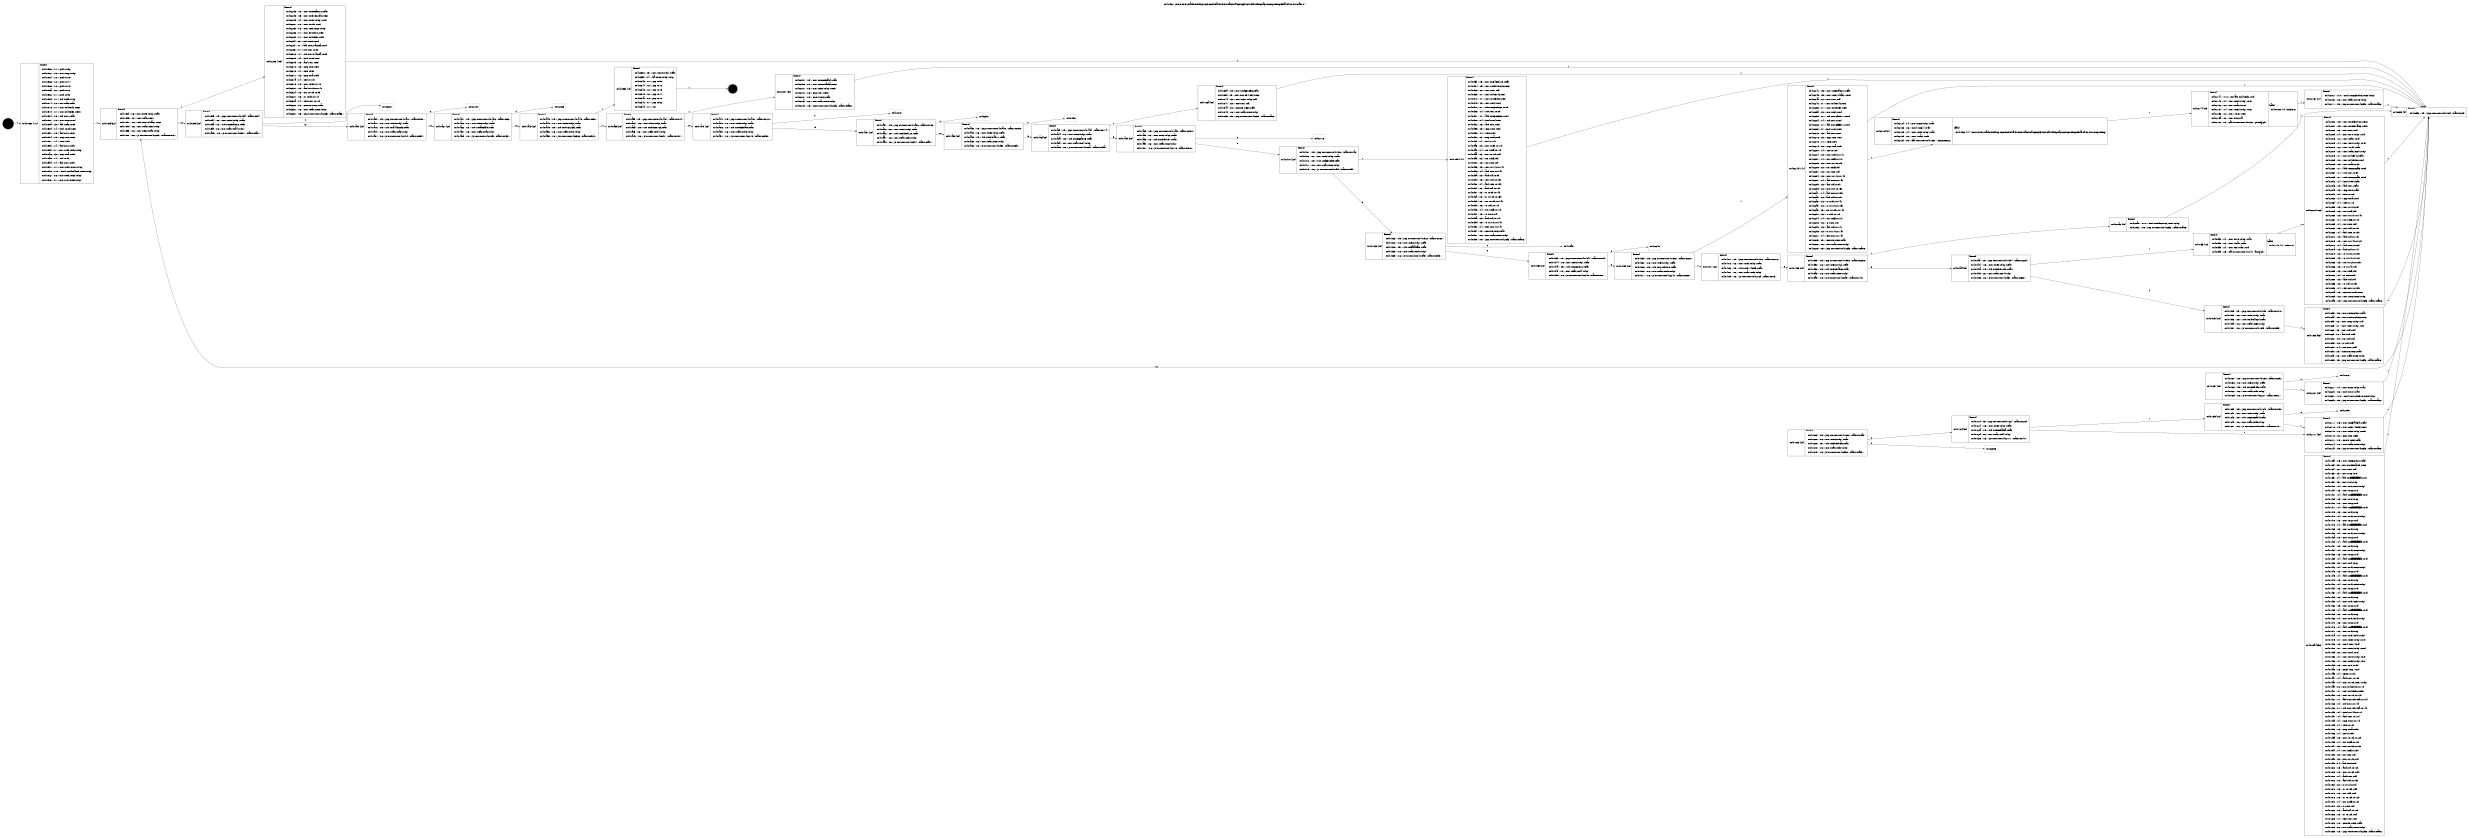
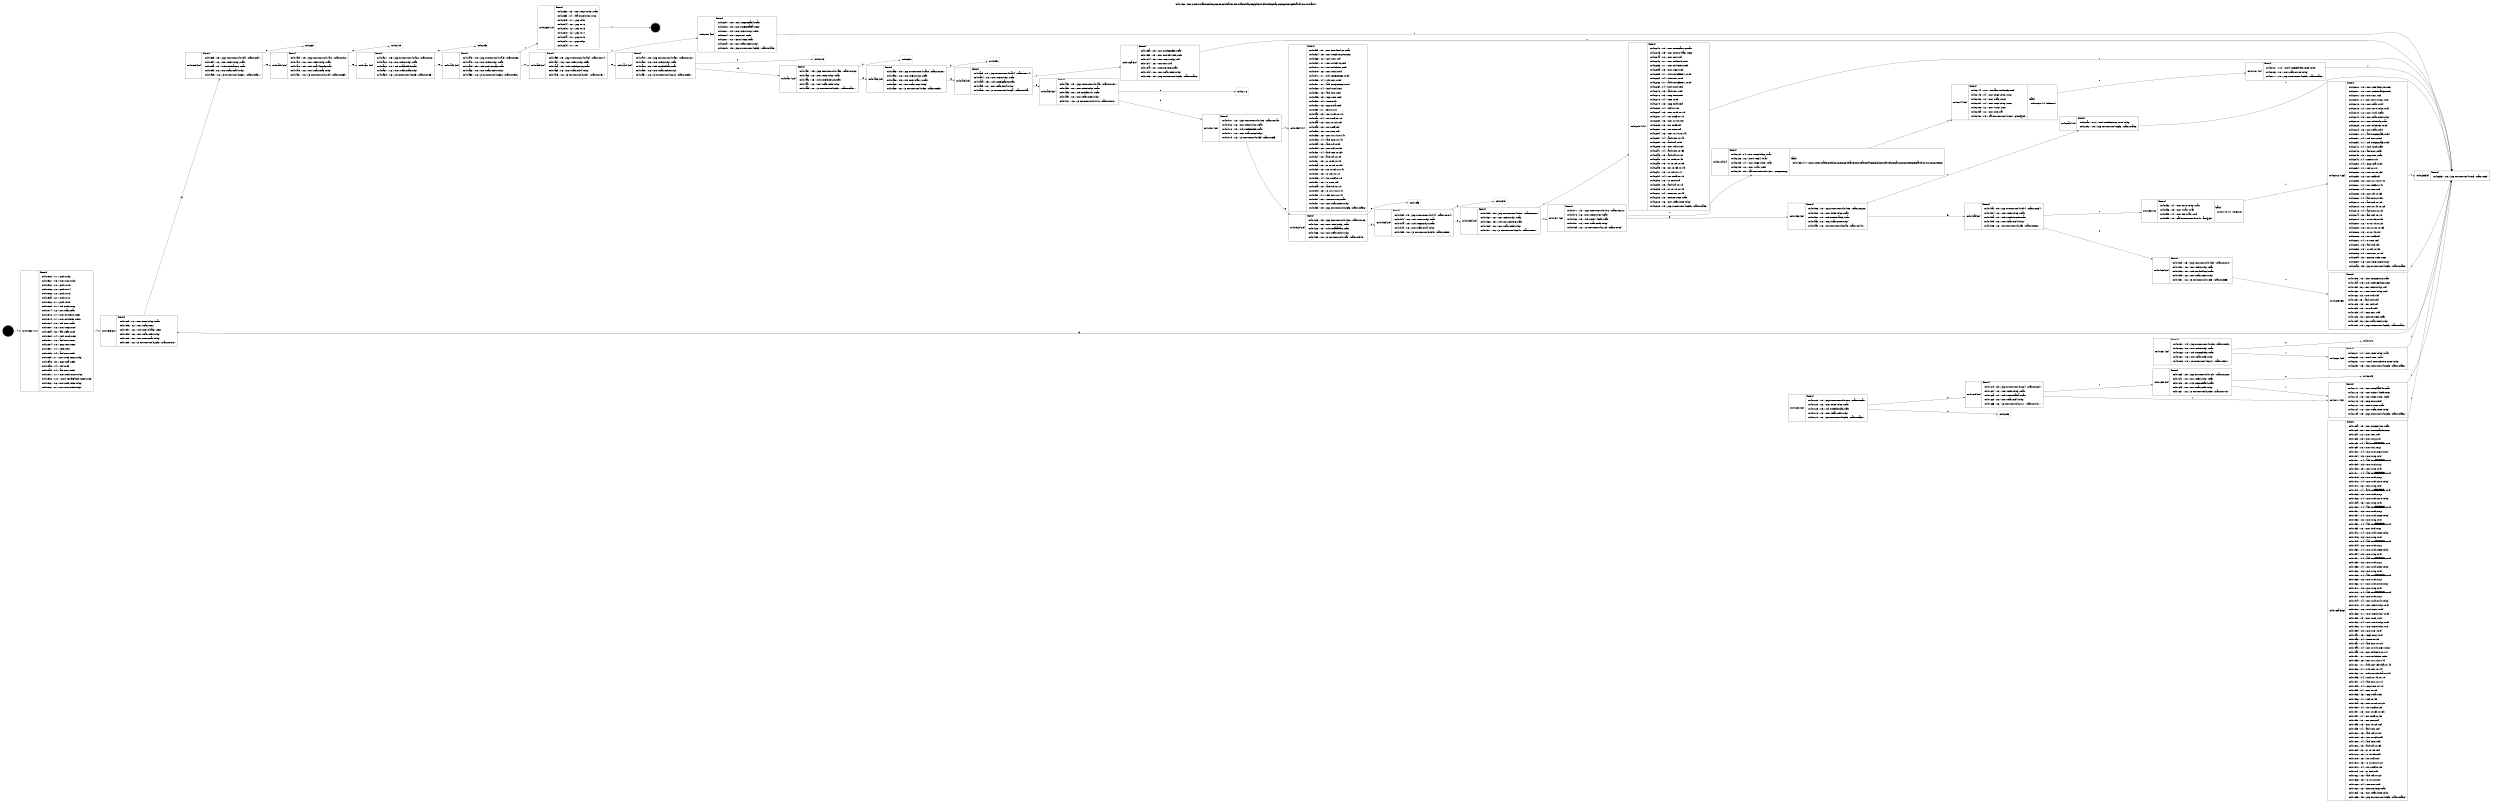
(305, 62) -> none
(1974, 80) -> none
(1899, 152) -> (1698, 215)
